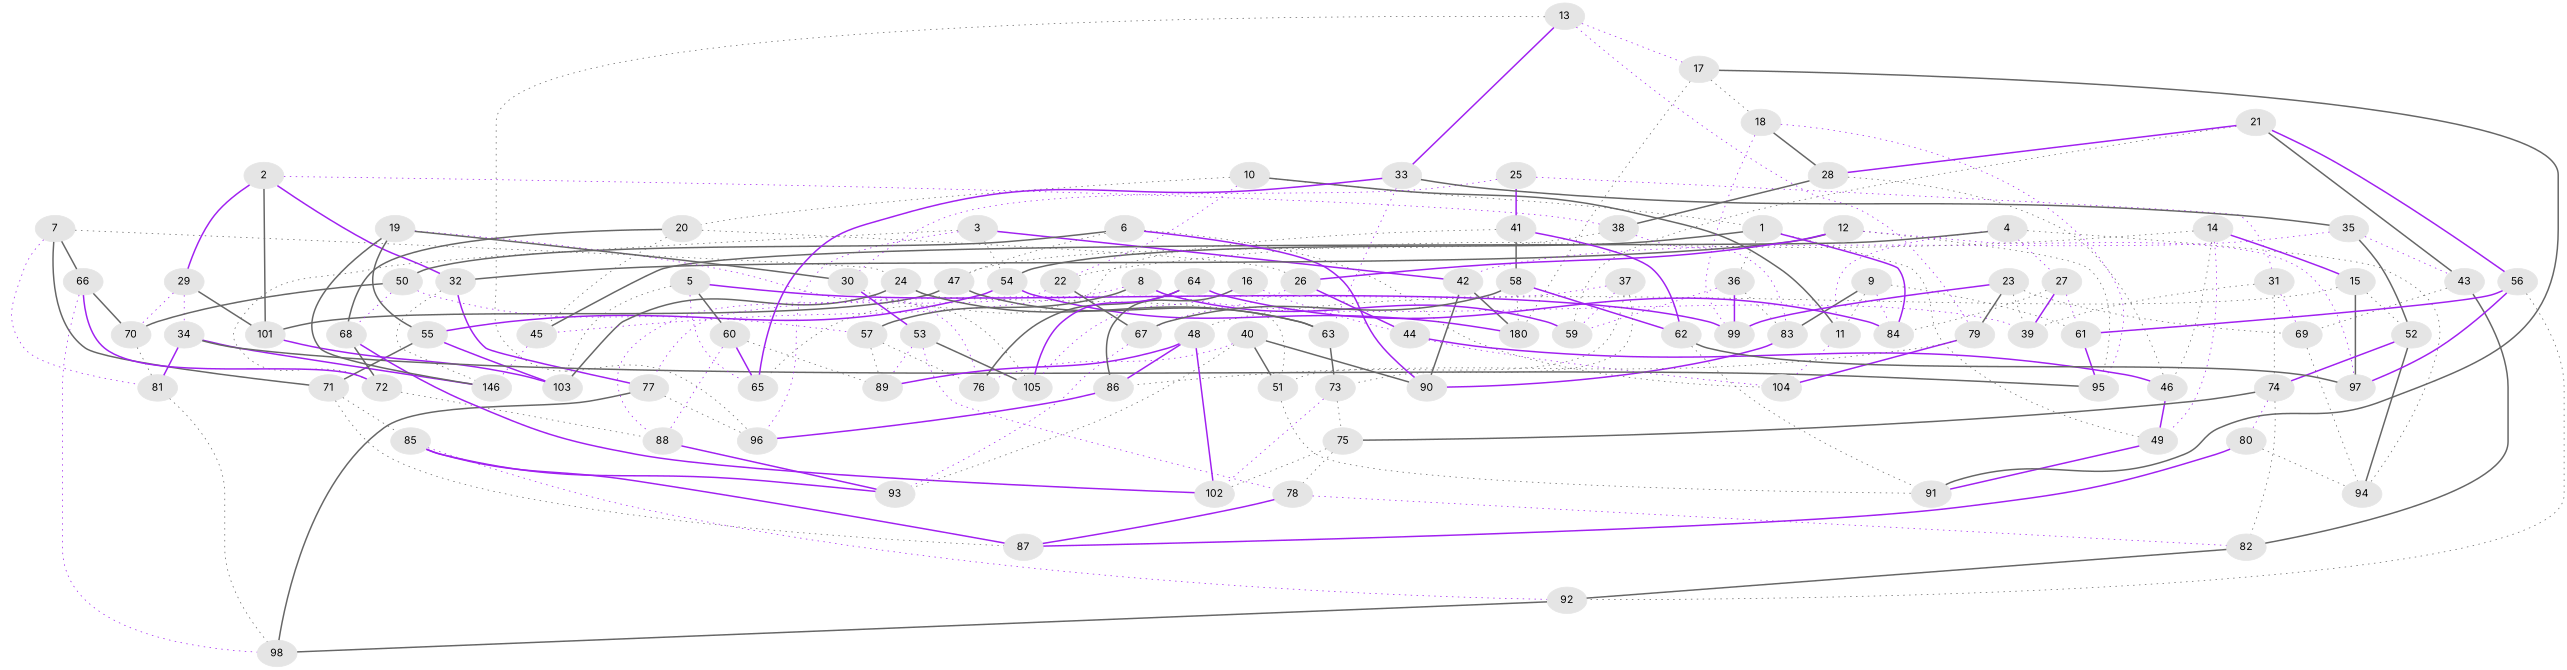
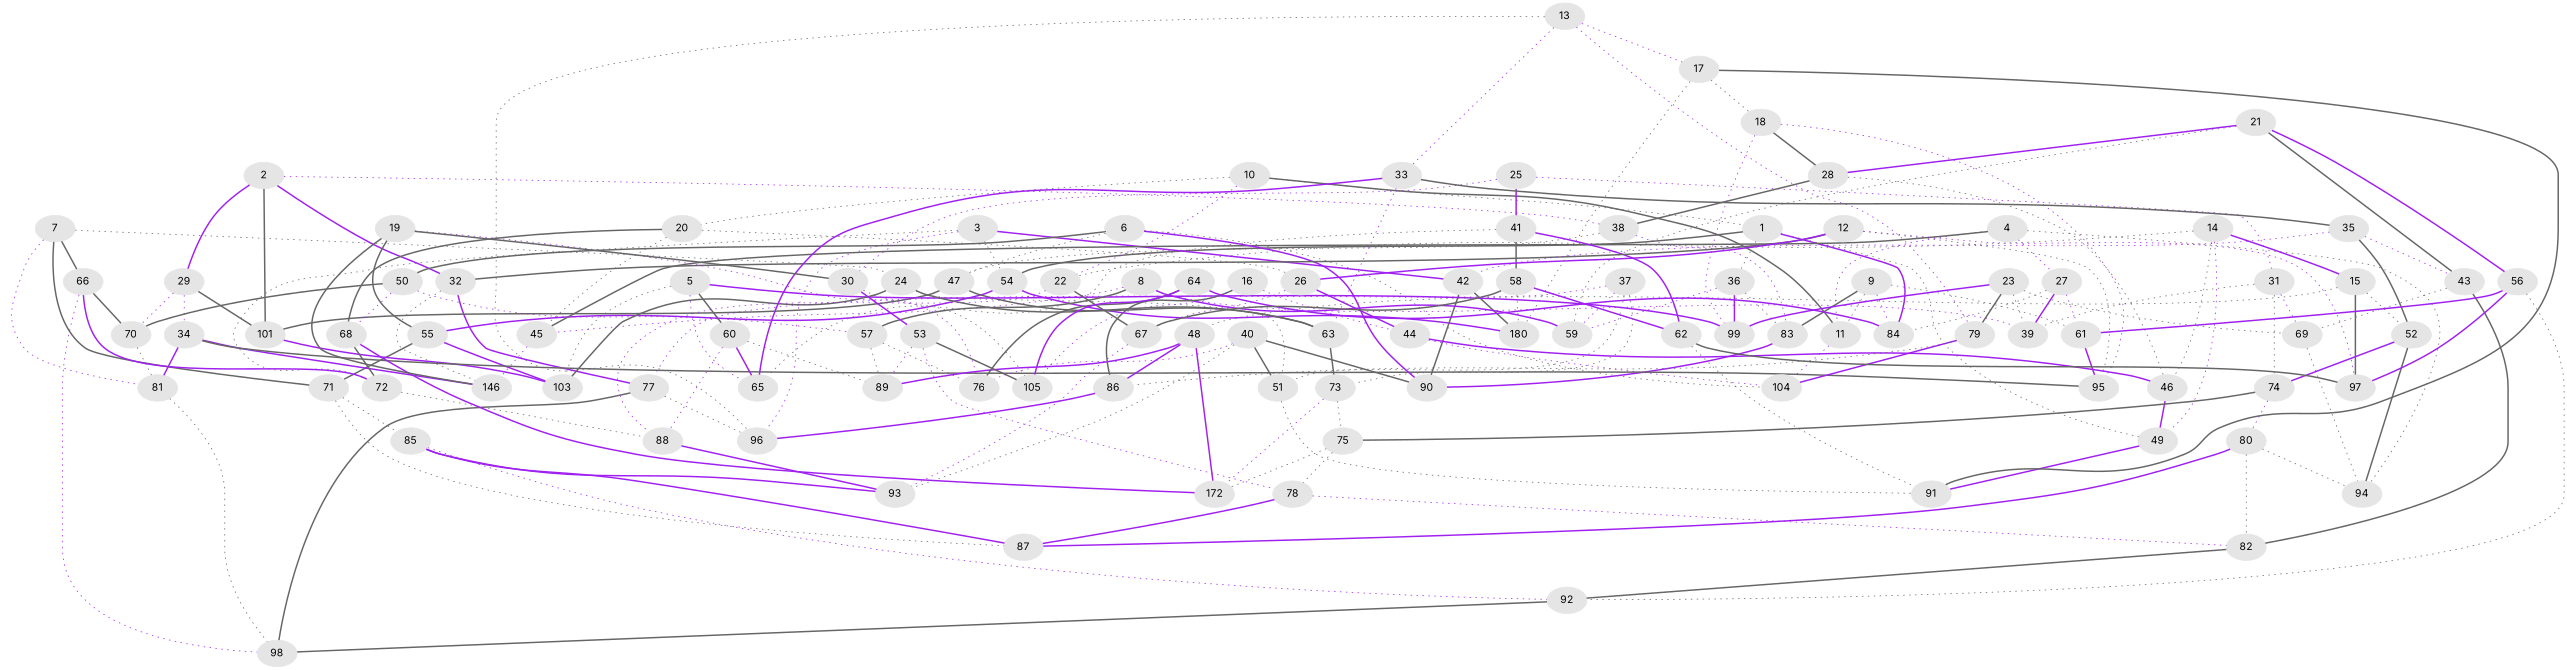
(1483, 96) -> (1483, 96)
(2270, 469) -> (2246, 494)
(1215, 494) -> (1215, 494)
